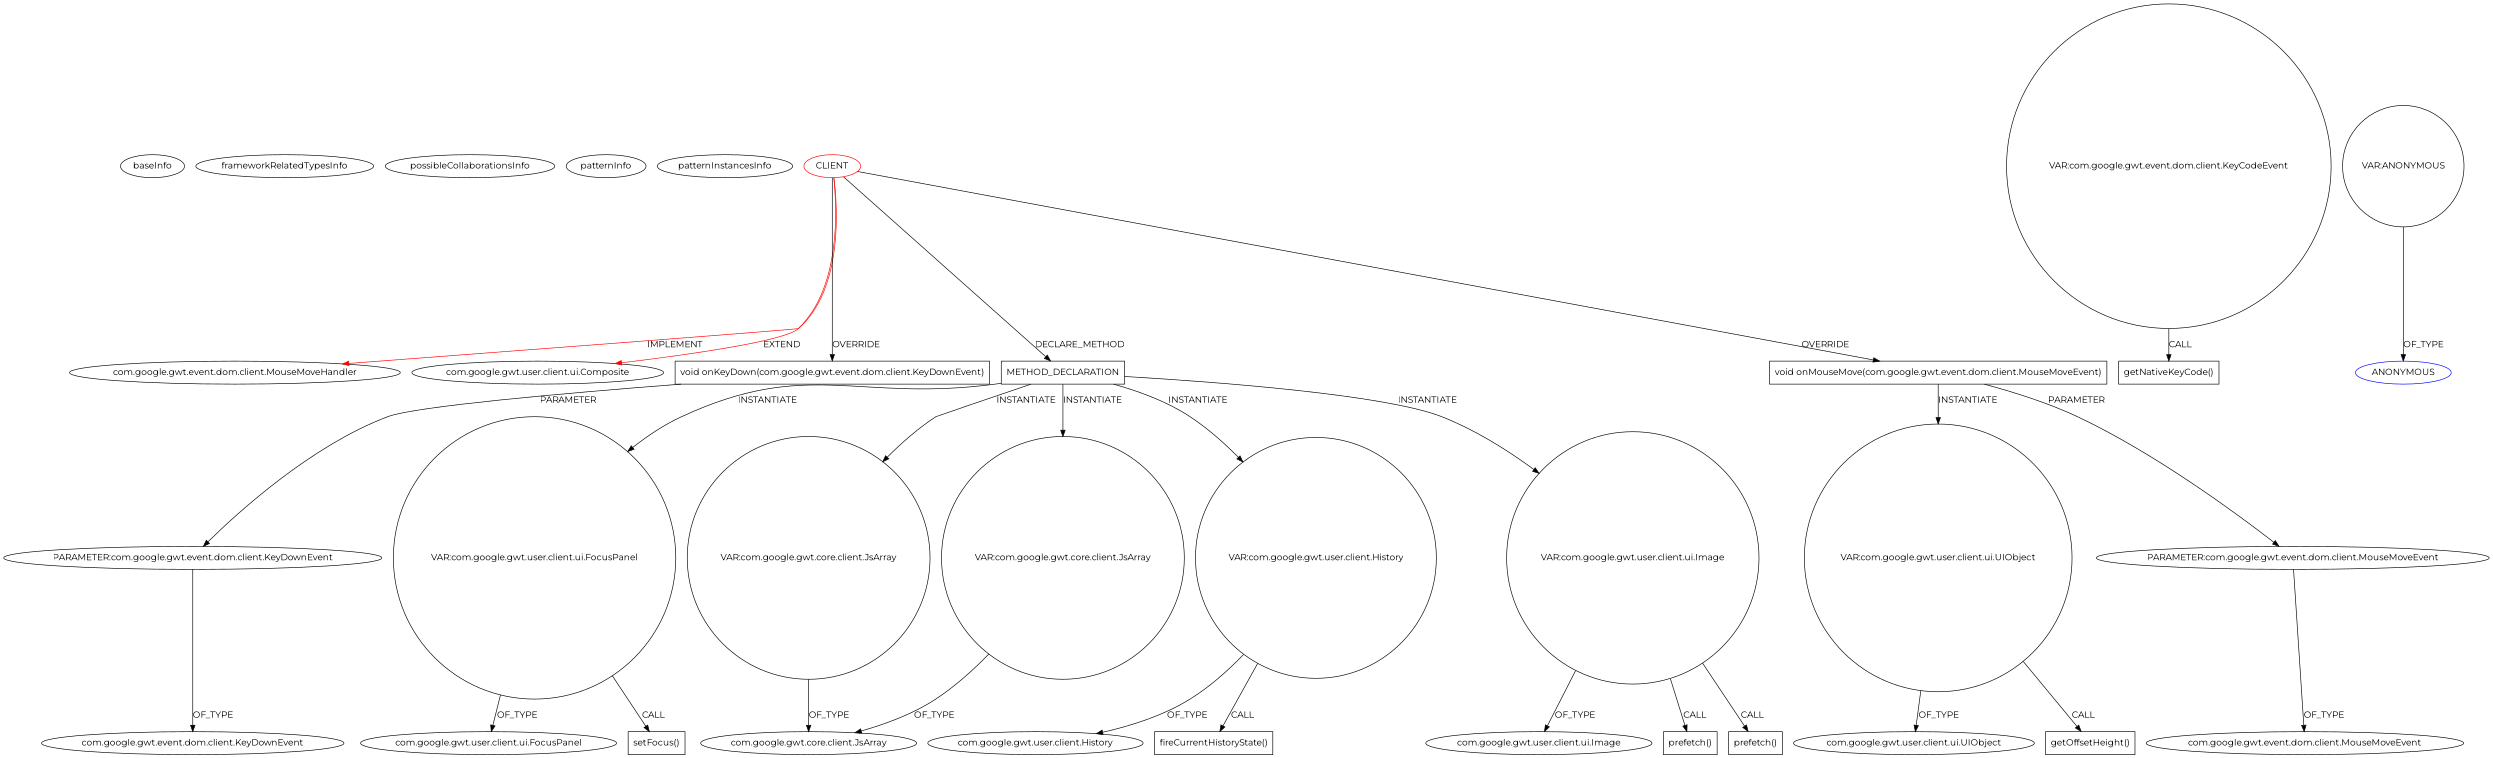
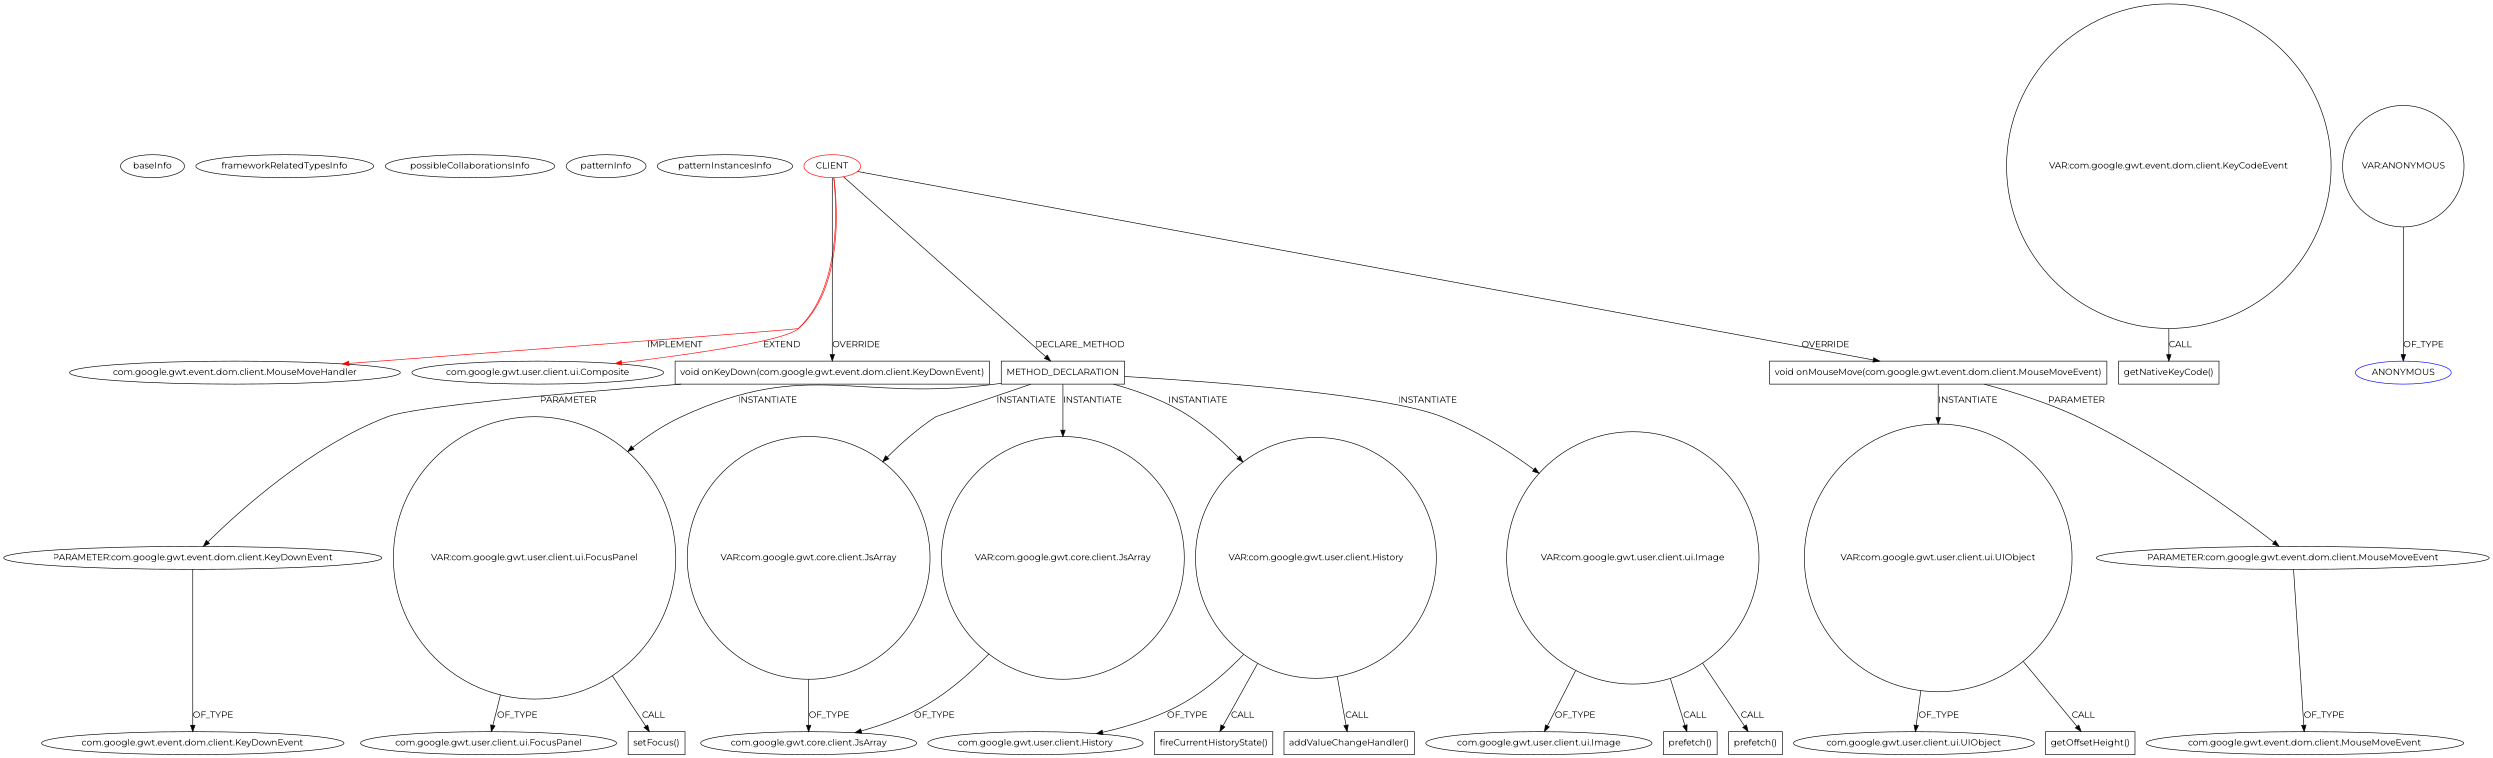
none -> (1349, 743)
